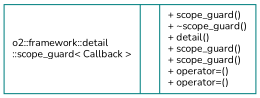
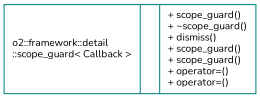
(189, 37) -> (192, 37)
